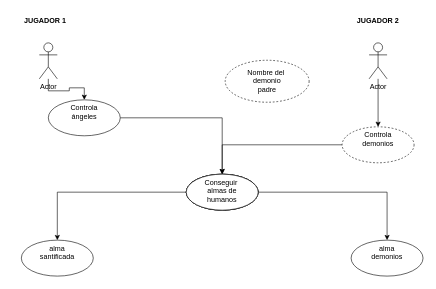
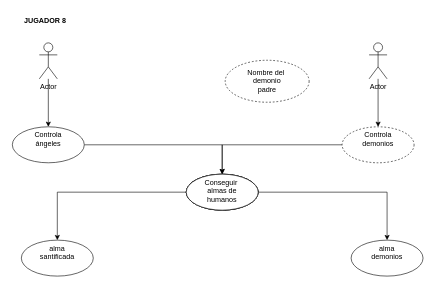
(45, 20) -> (45, 20)
(378, 20) -> none
(84, 118) -> (48, 145)
